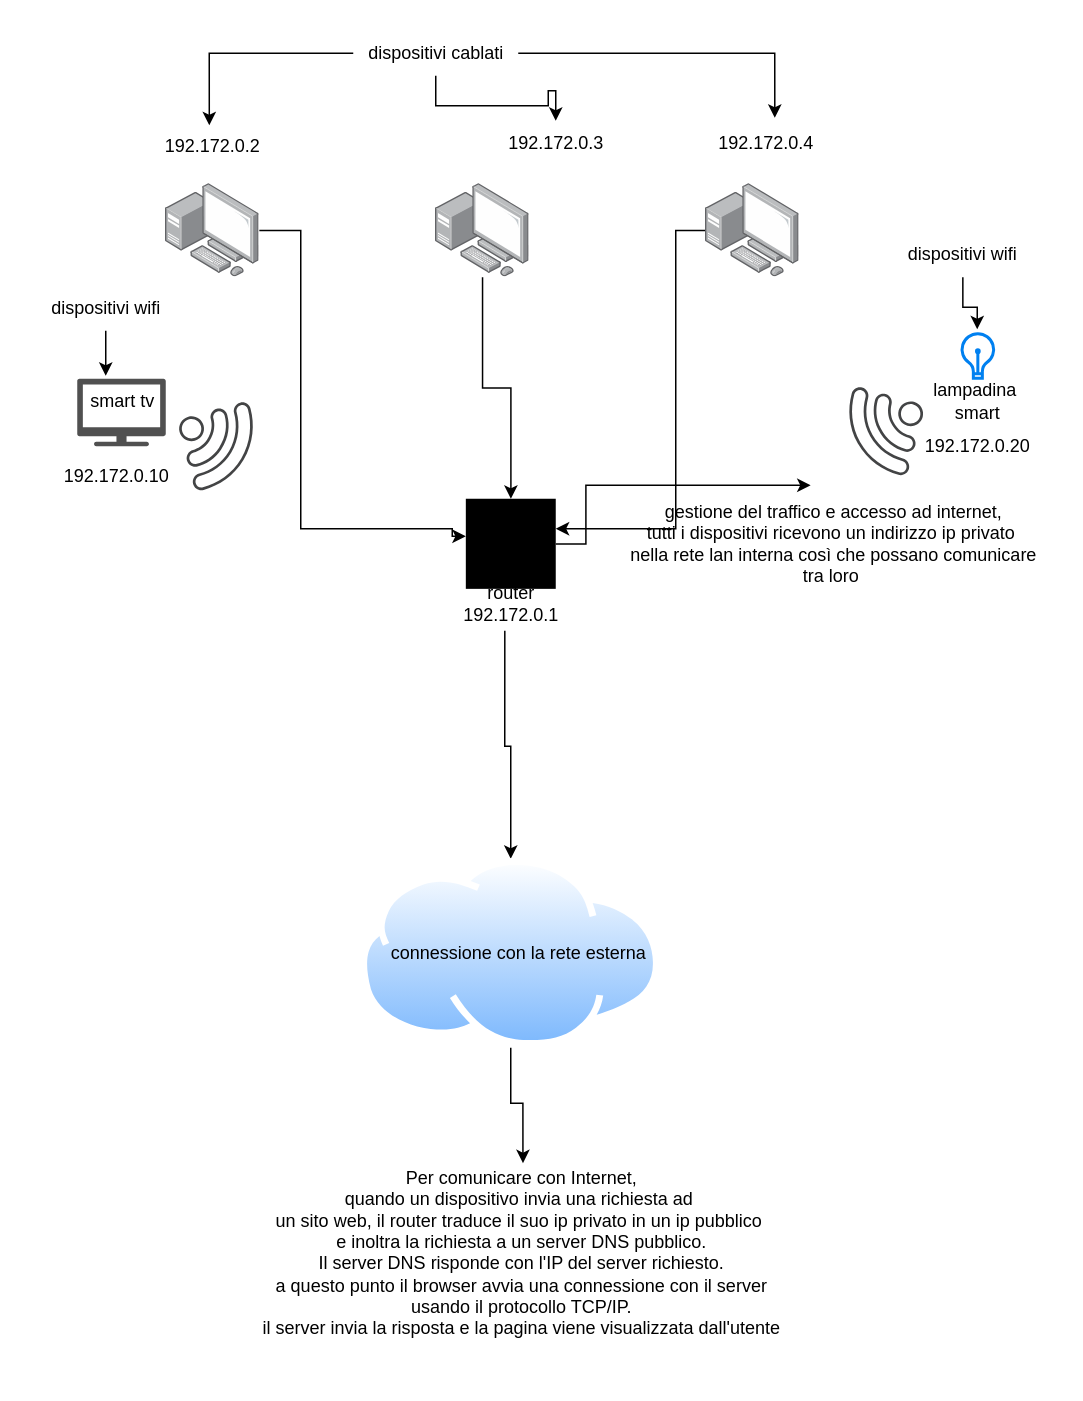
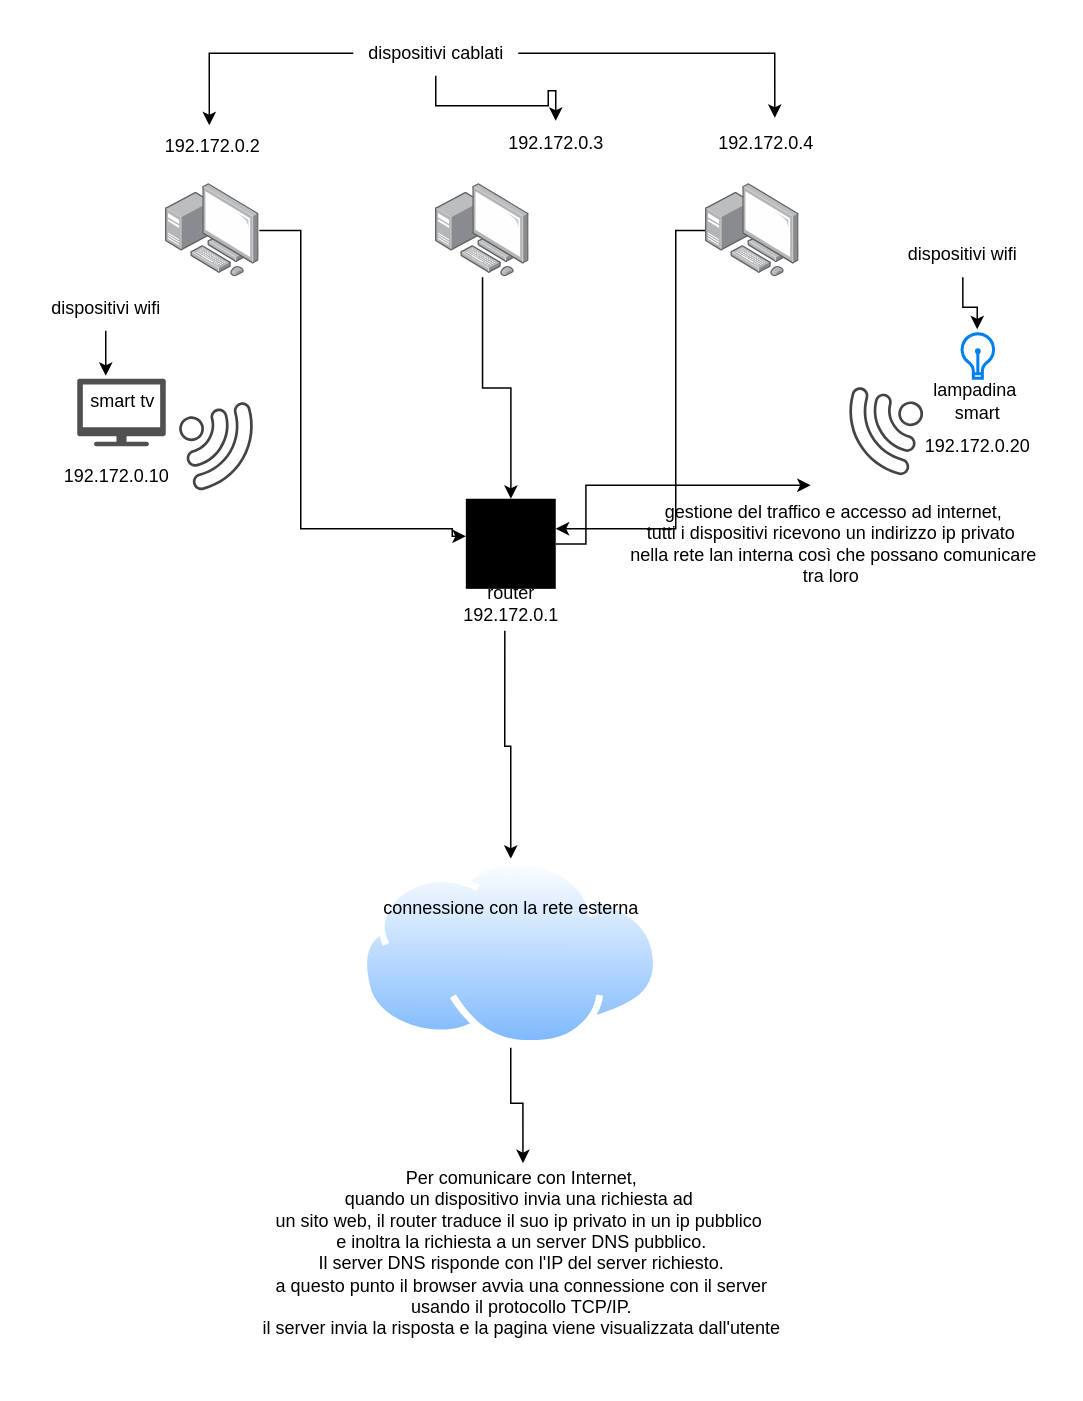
(518, 953) -> (511, 908)
